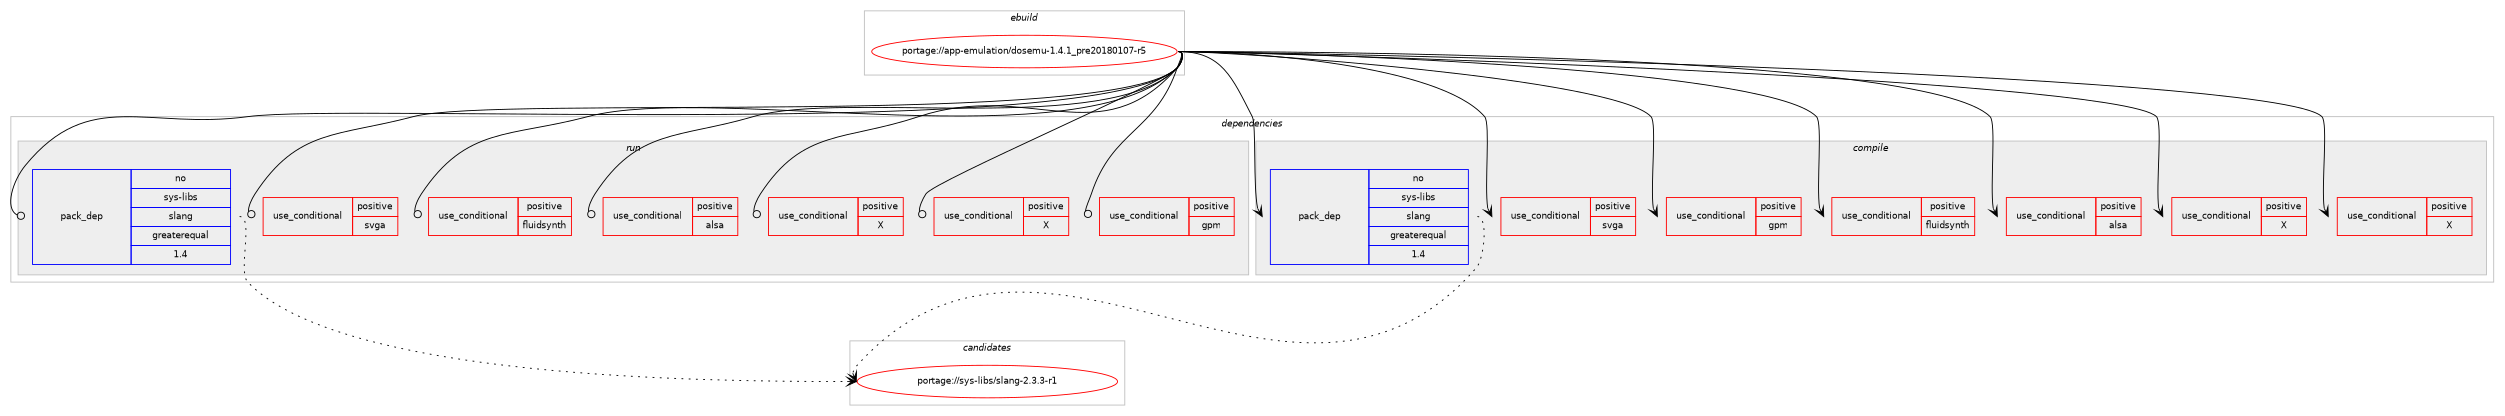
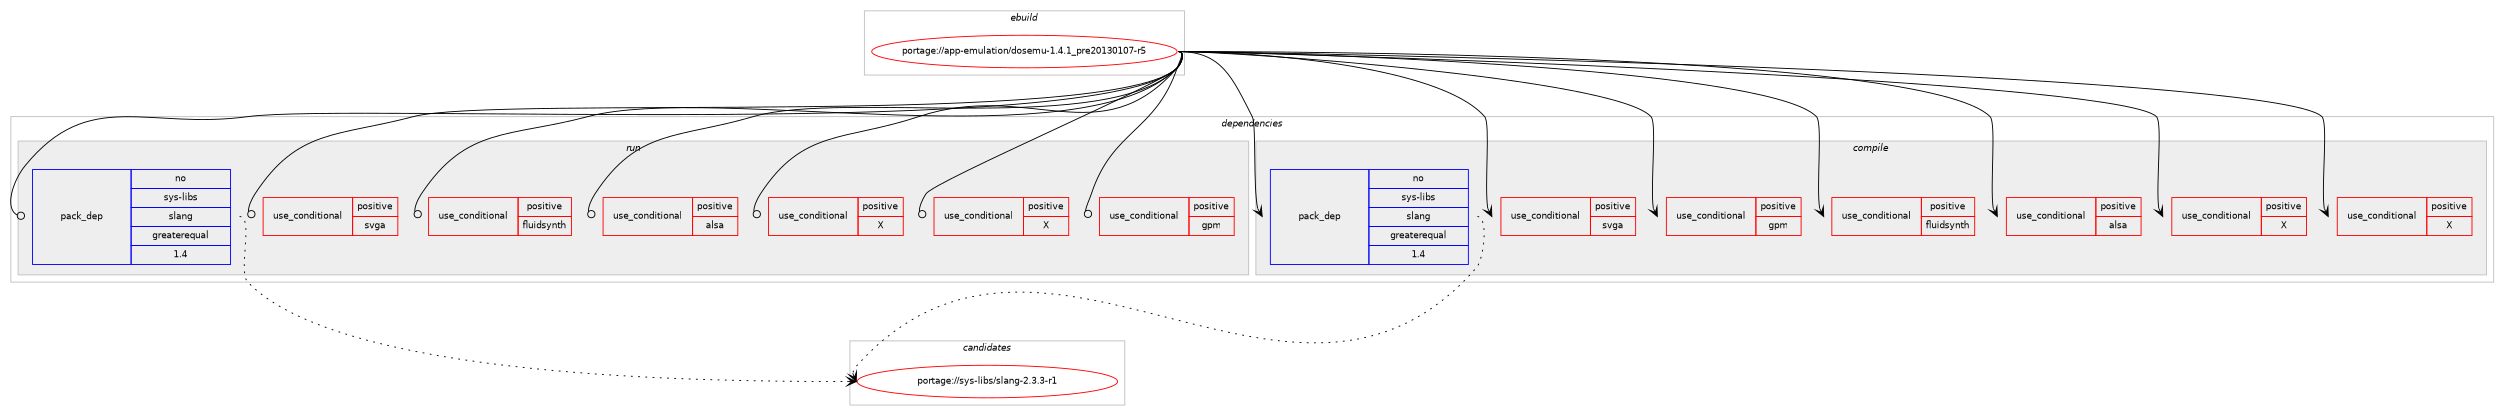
(1024, 52) -> (1024, 52)
